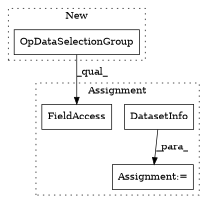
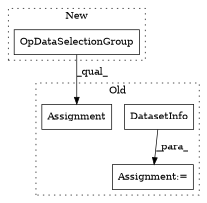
(118, 91) -> (118, 91)
(77, 117) -> (77, 117)
